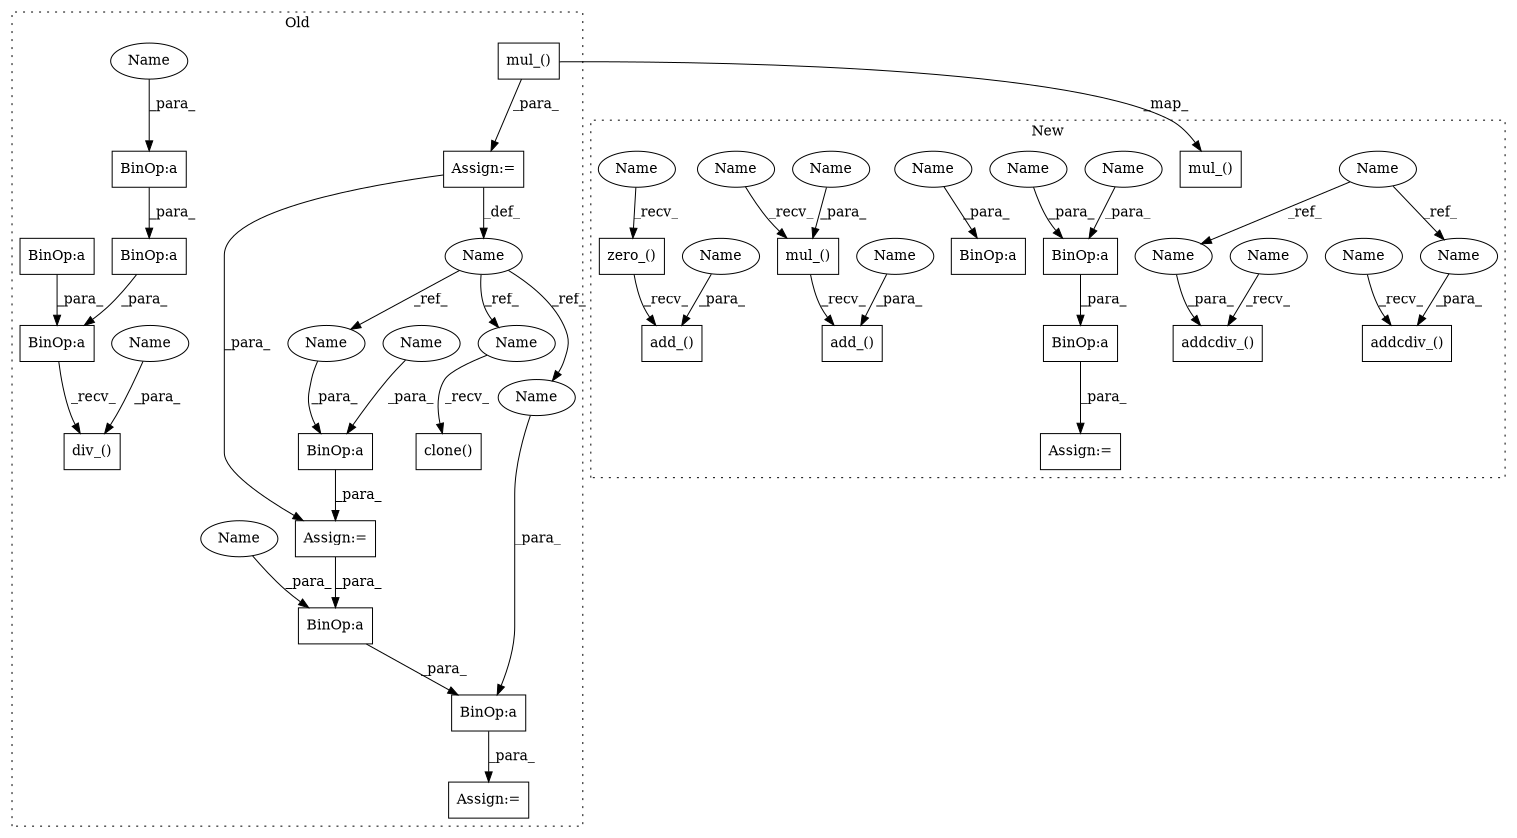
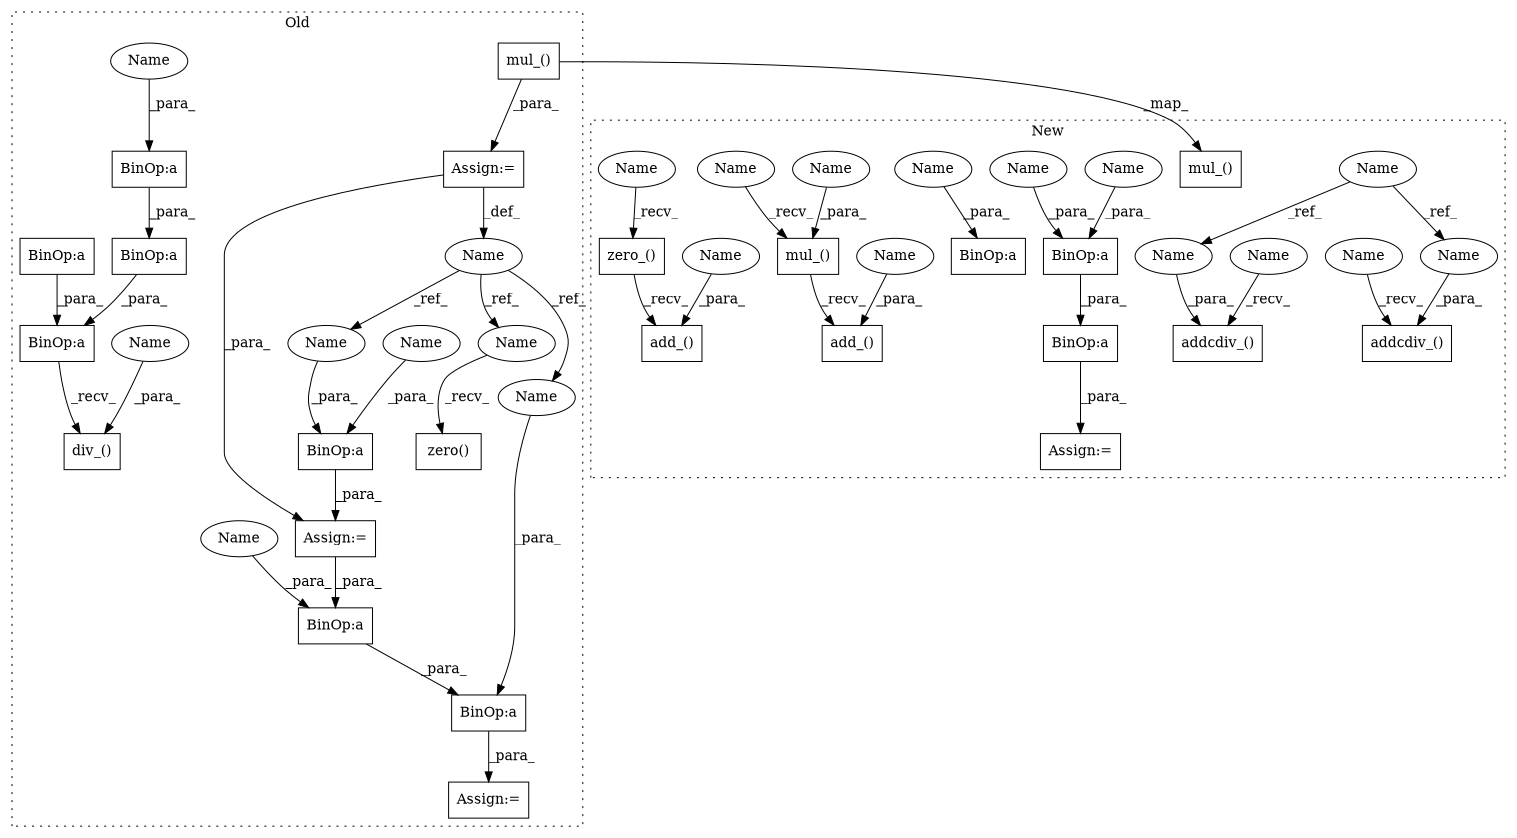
(449, 452) -> (449, 452)
